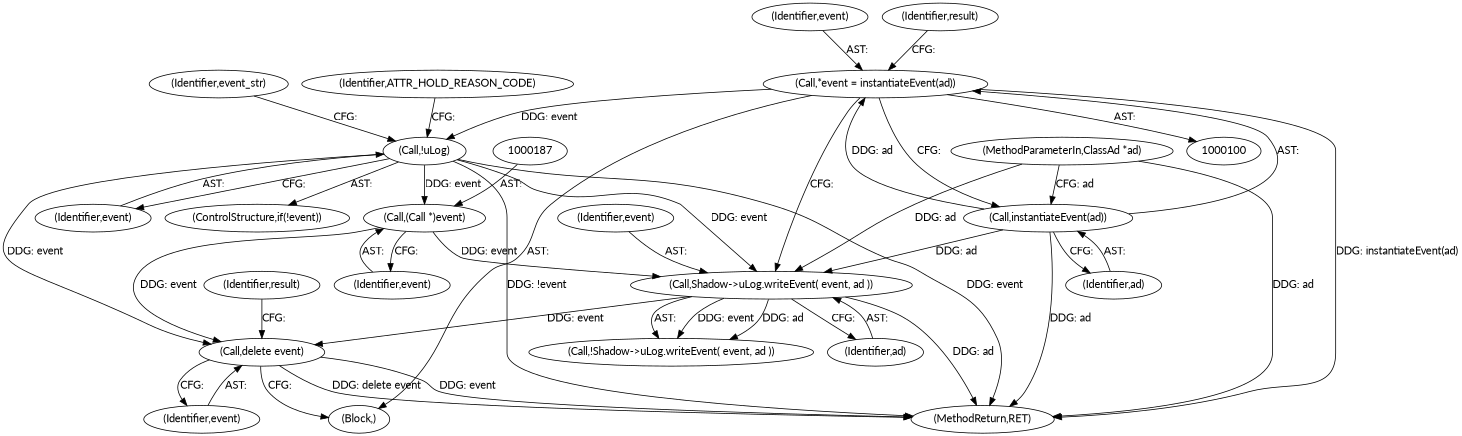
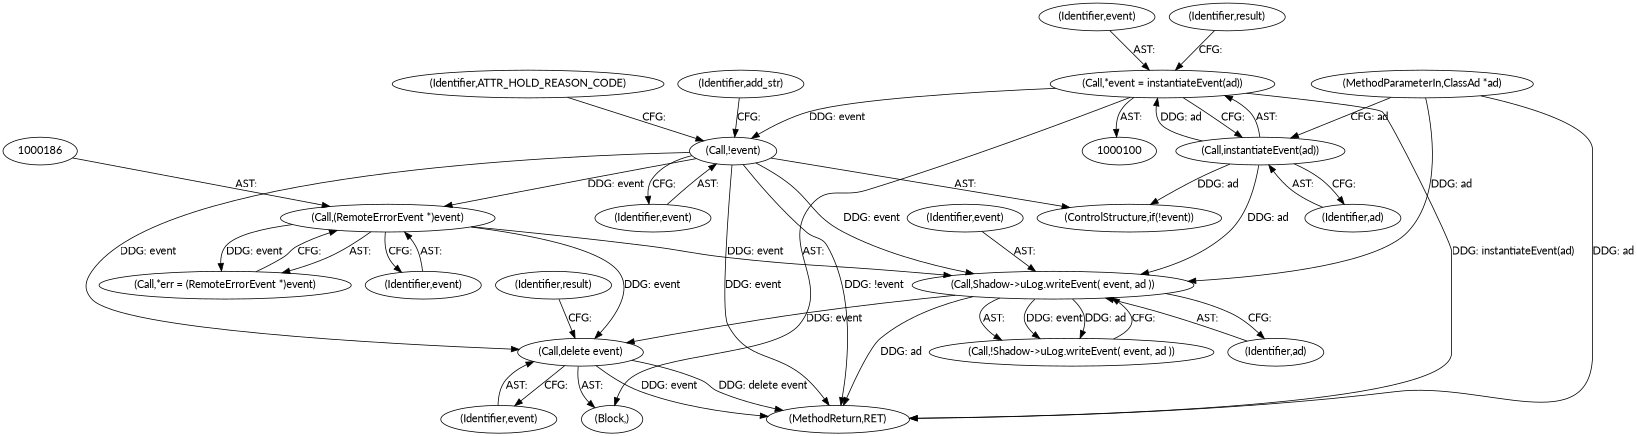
(219, 84) -> (741, 84)
(425, 151) -> (733, 151)
(530, 151) -> (40, 151)
(811, 177) -> (1132, 322)
(425, 218) -> (388, 218)
none -> (225, 285)
(1049, 321) -> (1193, 181)
(282, 386) -> (594, 386)
